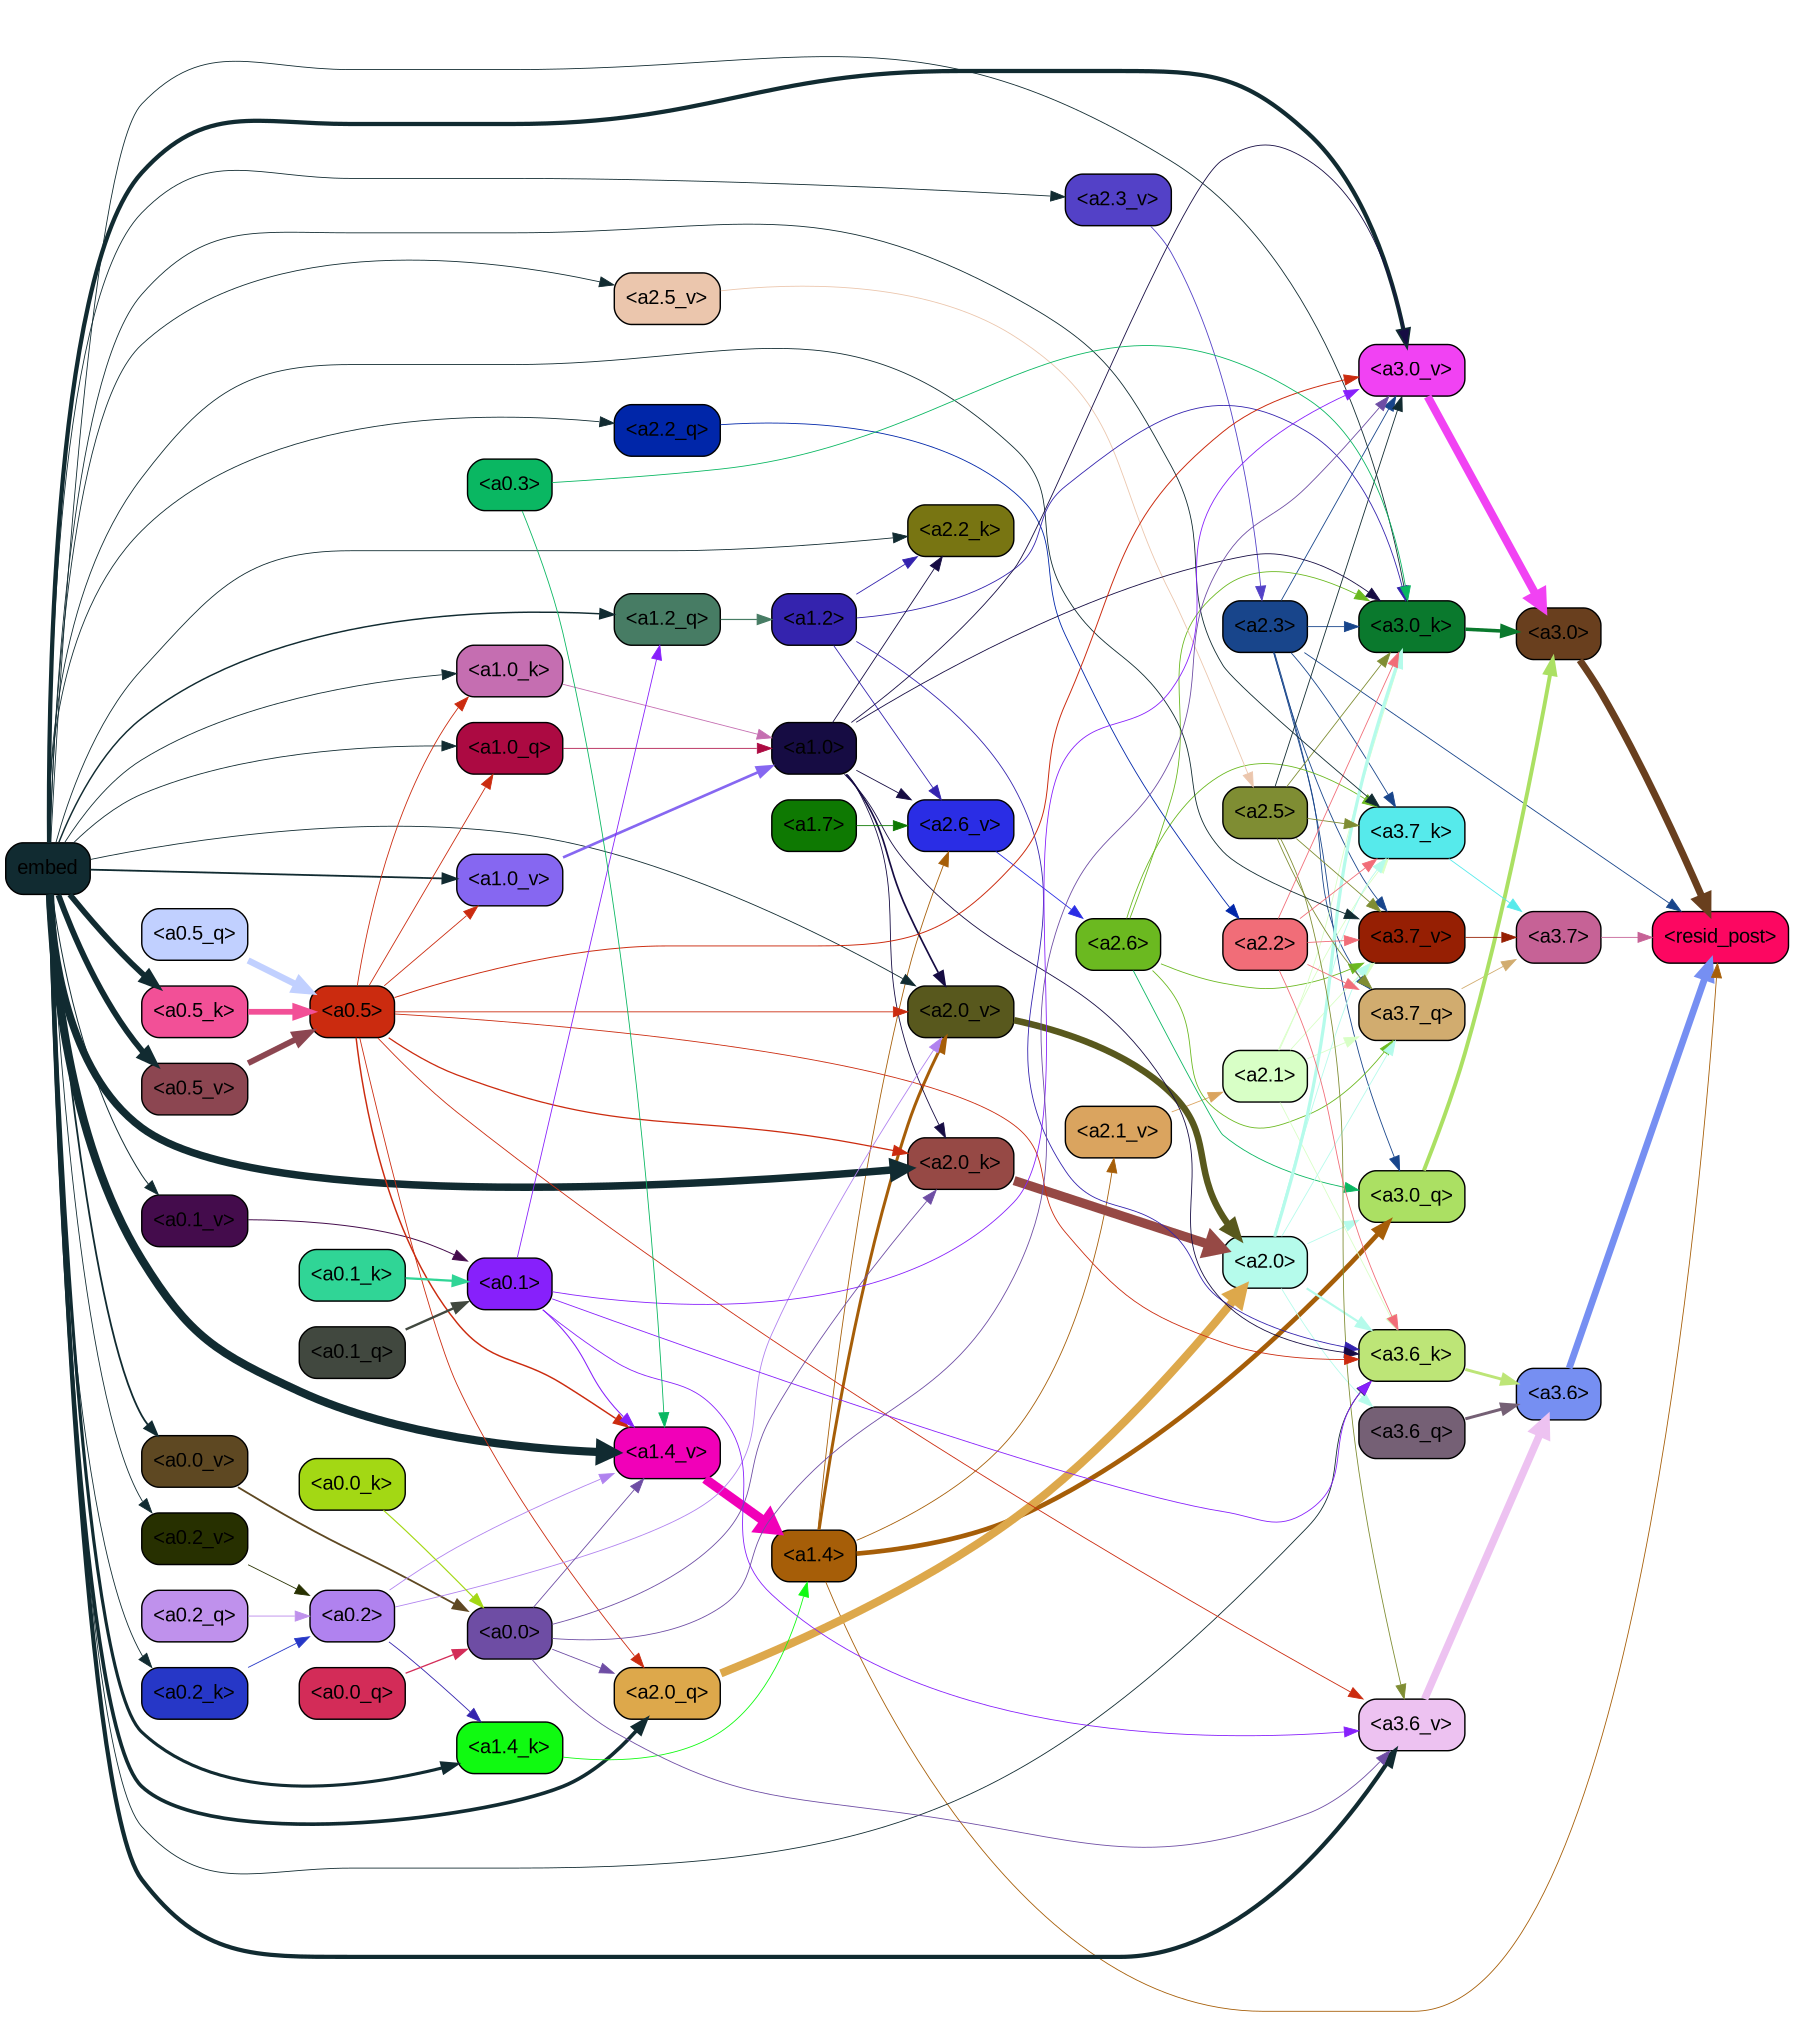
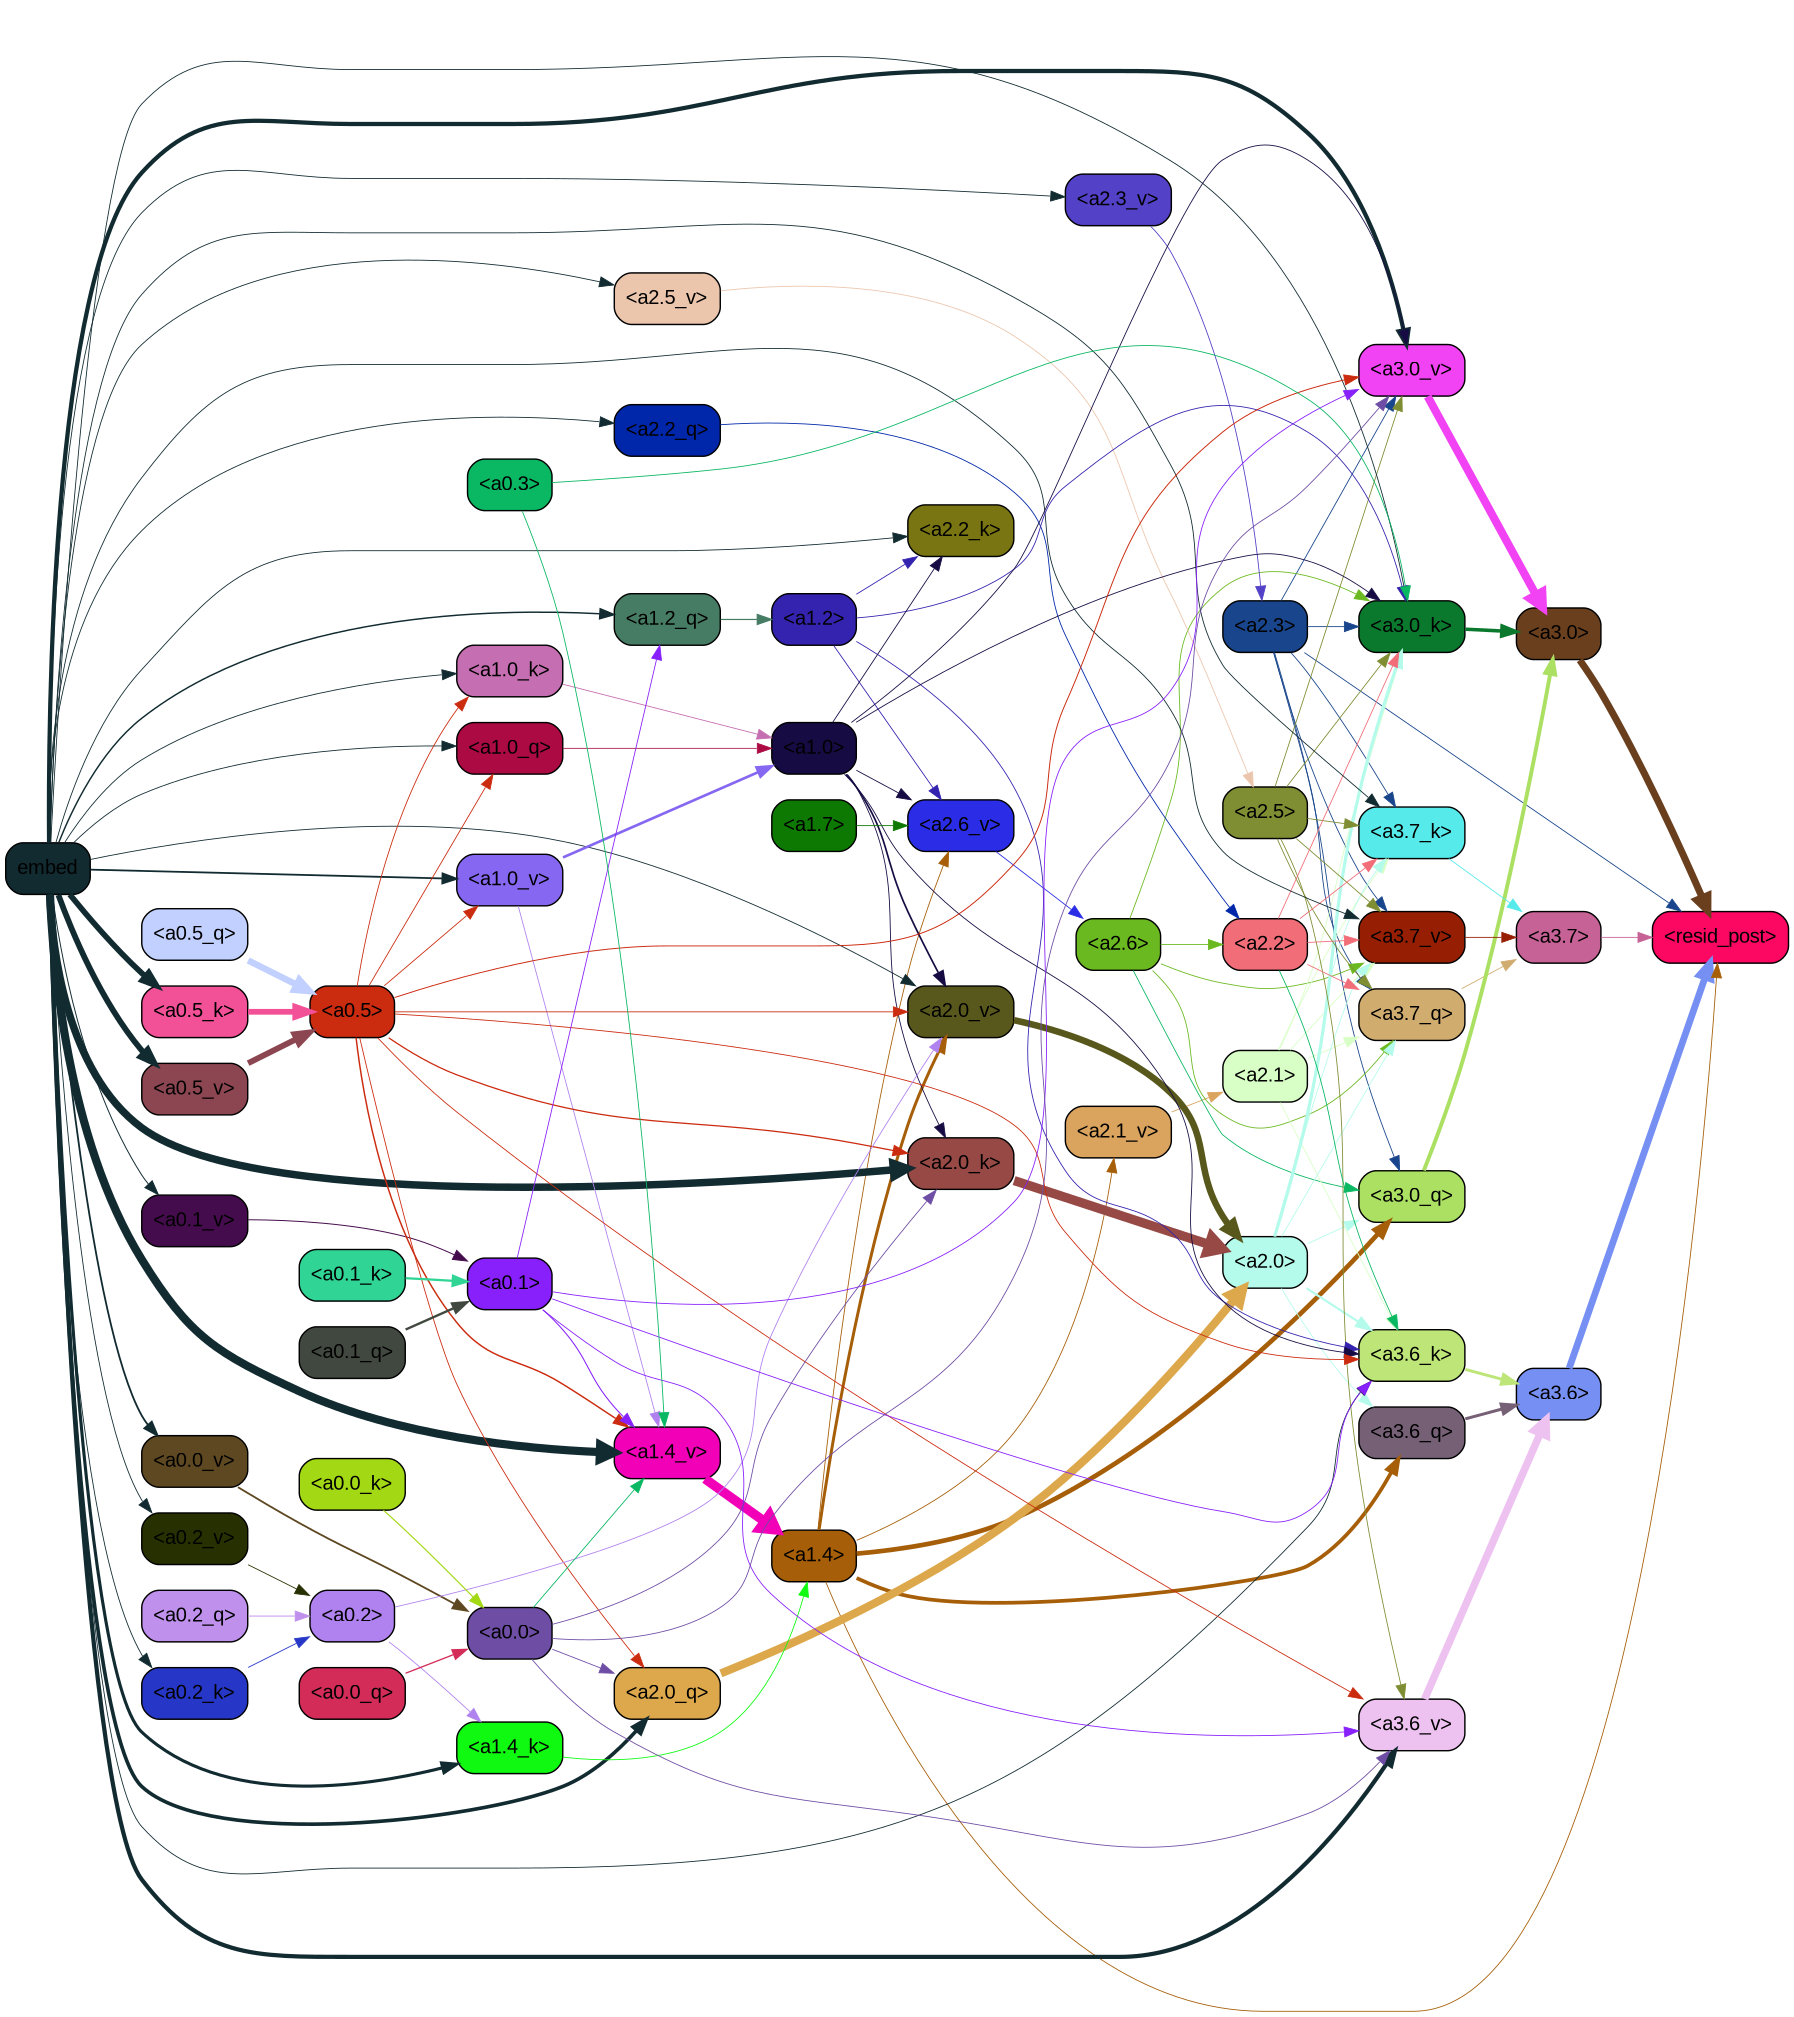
(1336, 598) -> (1336, 598)
(1212, 782) -> (1184, 945)
(1331, 1126) -> (1331, 1126)
(492, 1529) -> (587, 1159)
(586, 1546) -> (586, 1546)
none -> (1145, 1594)
(430, 1676) -> (430, 1676)
